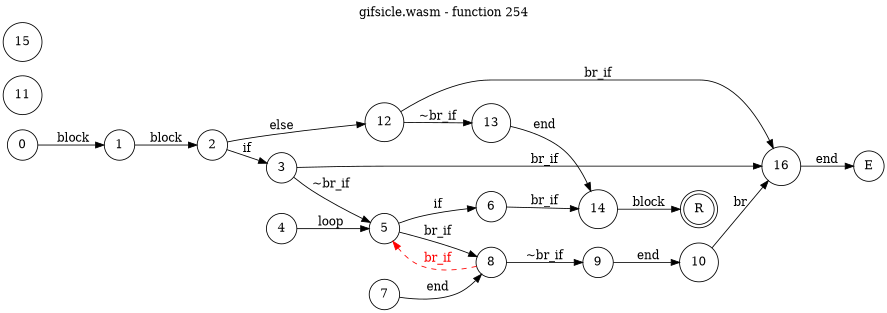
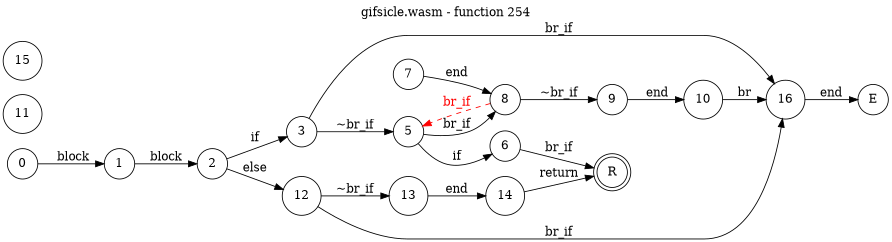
(649, 203) -> (559, 174)
(538, 208) -> (553, 158)
(282, 229) -> none
